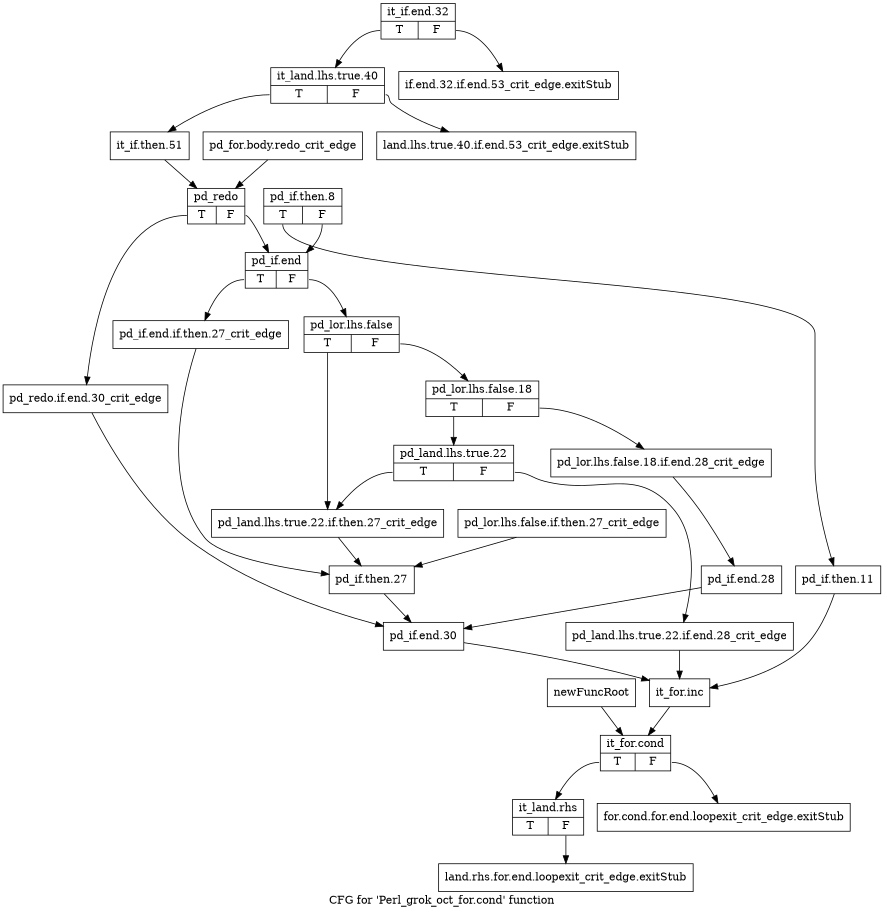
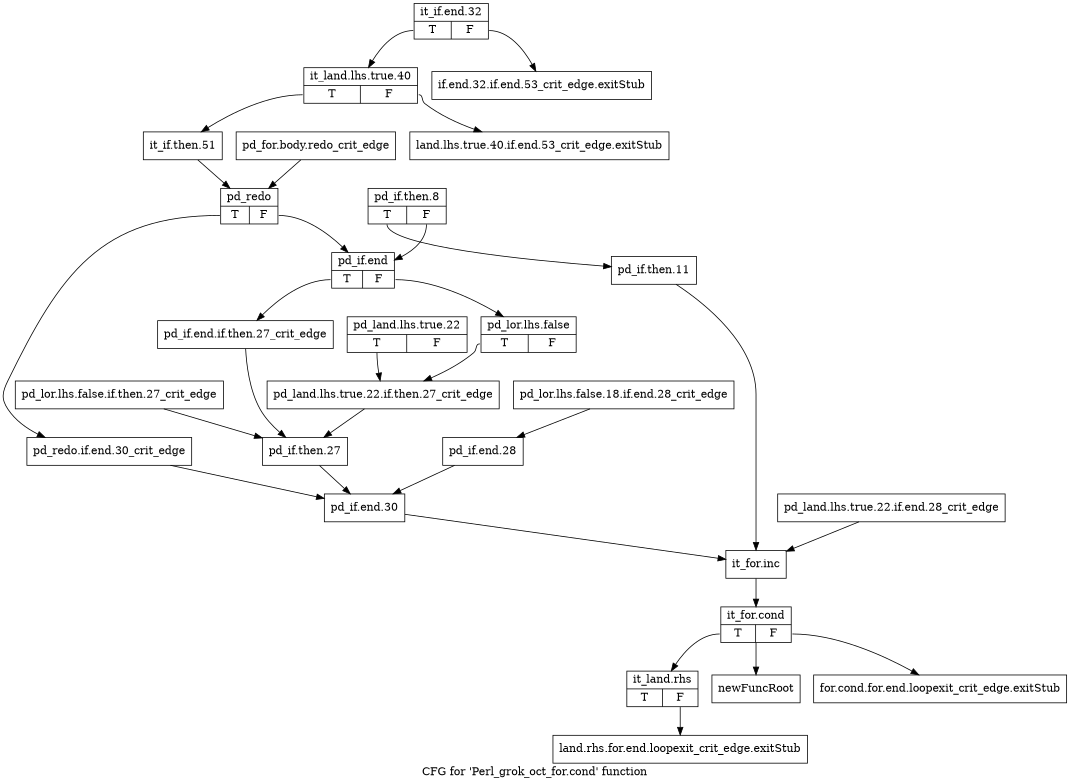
(482, 399) -> none
(651, 491) -> none
(610, 718) -> (756, 655)
